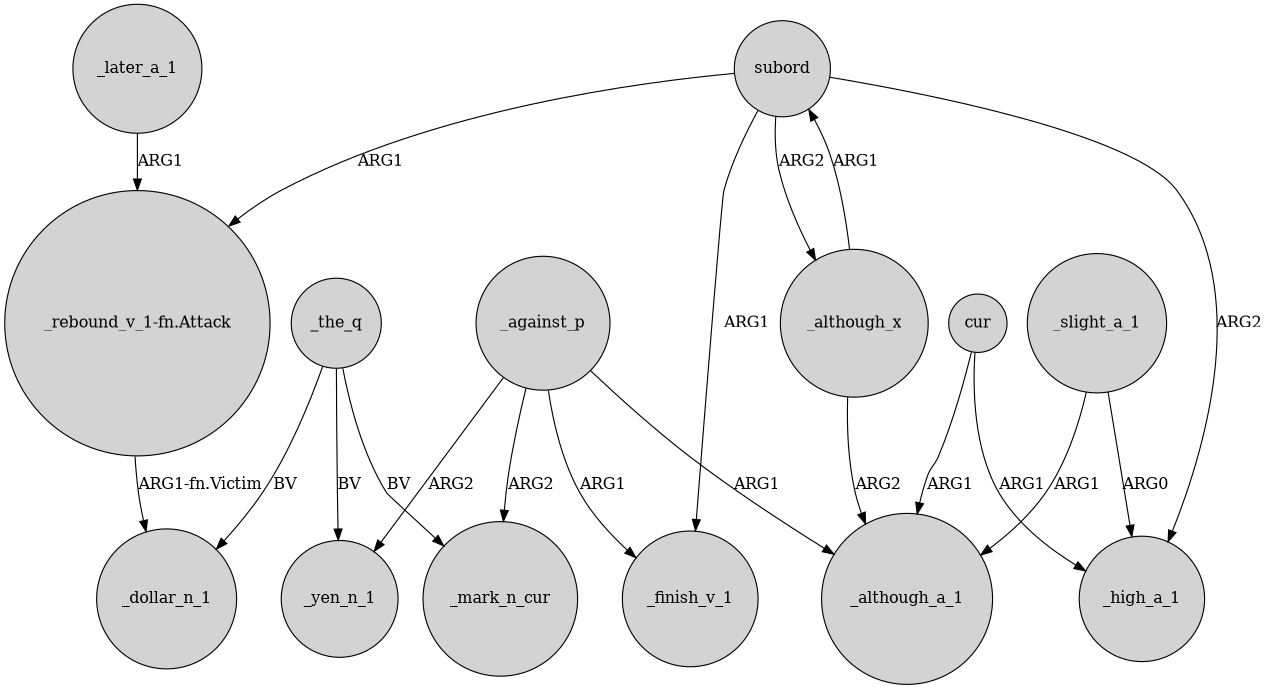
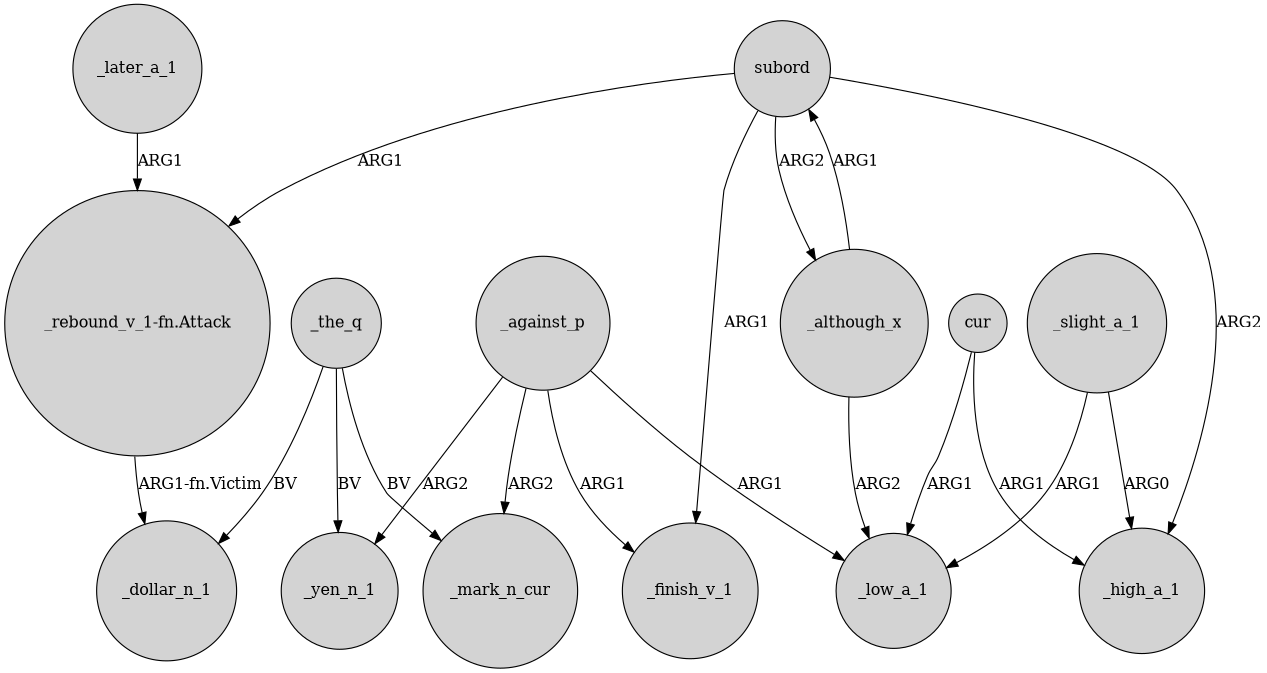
(907, 599) -> (894, 591)
